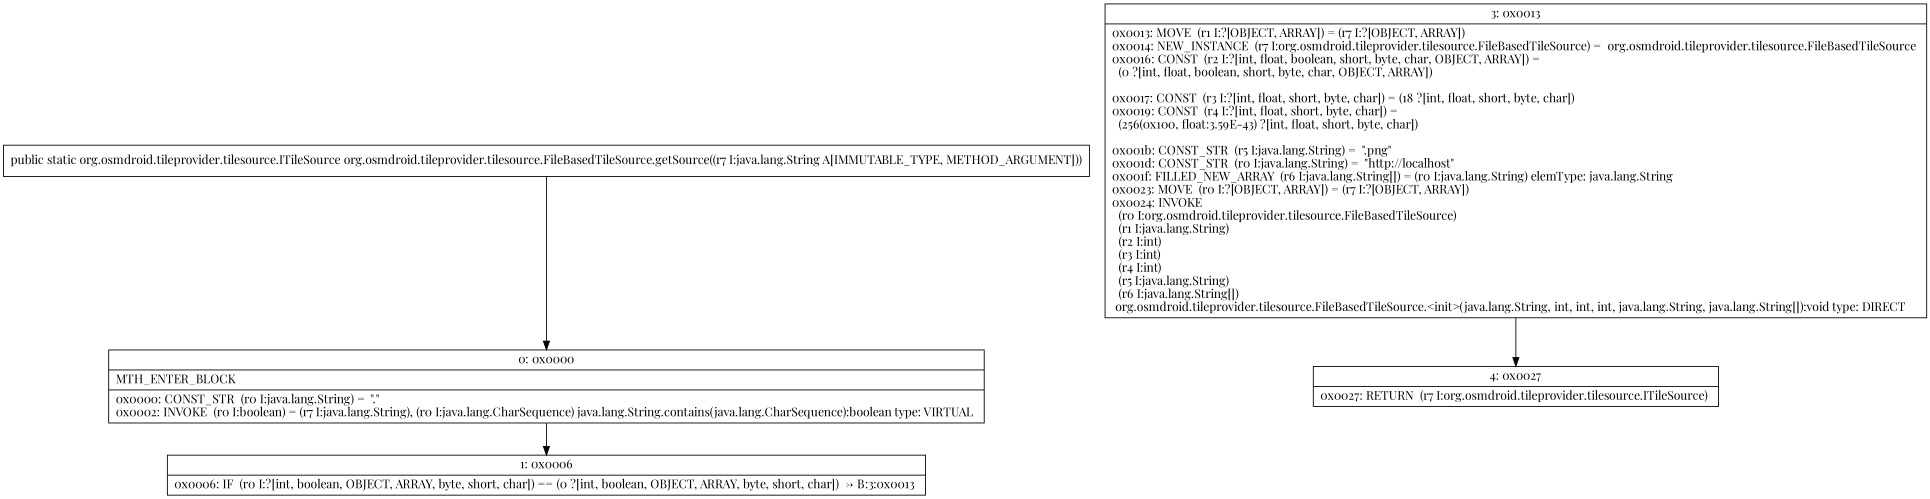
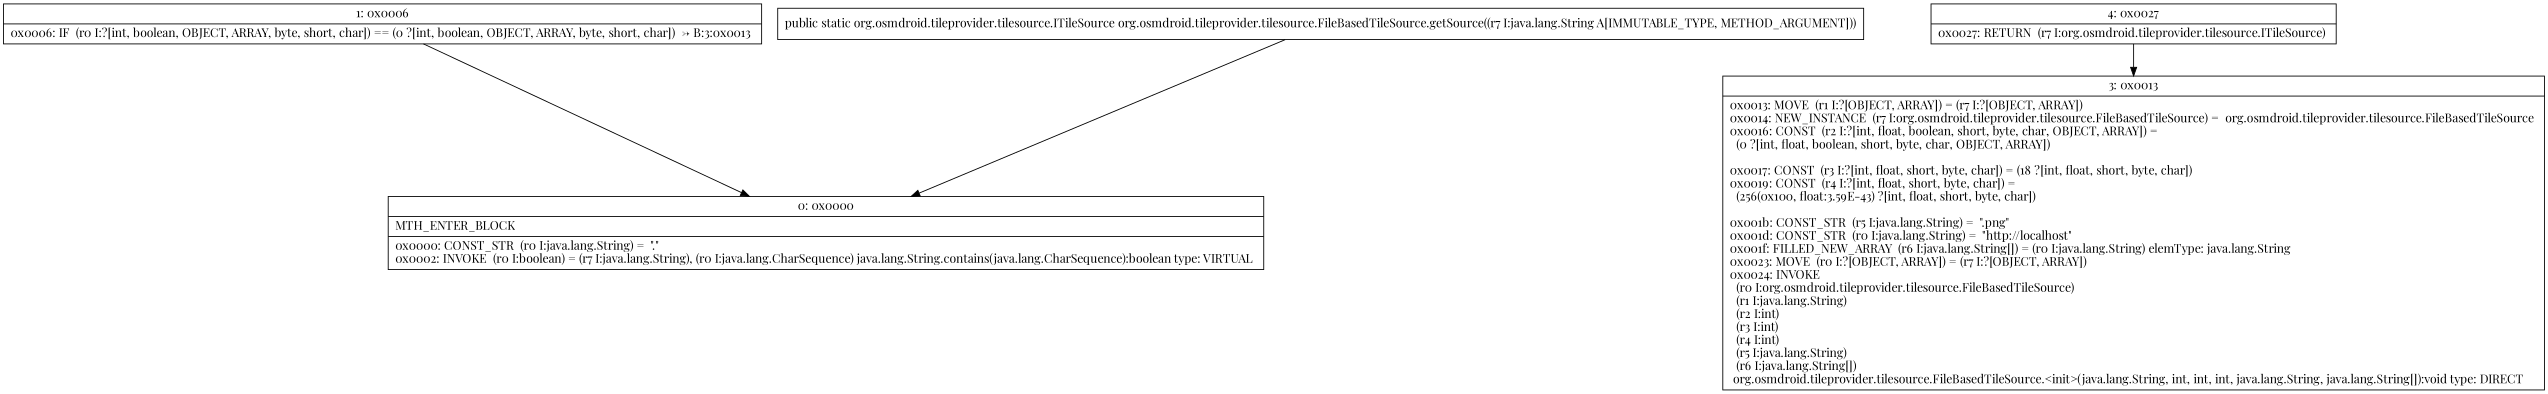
(1516, 338) -> (2134, 56)
(546, 435) -> (583, 118)
